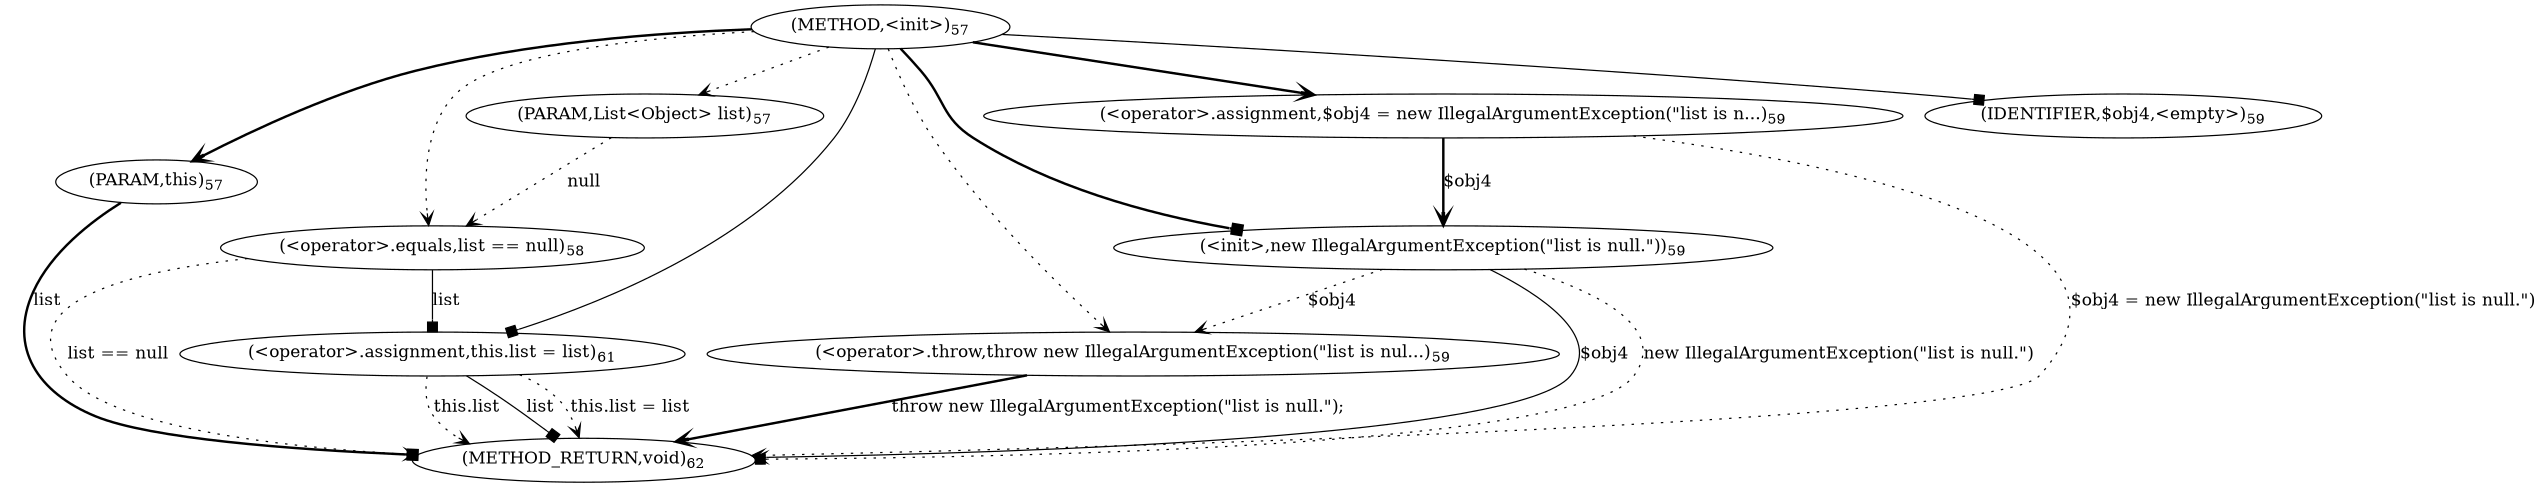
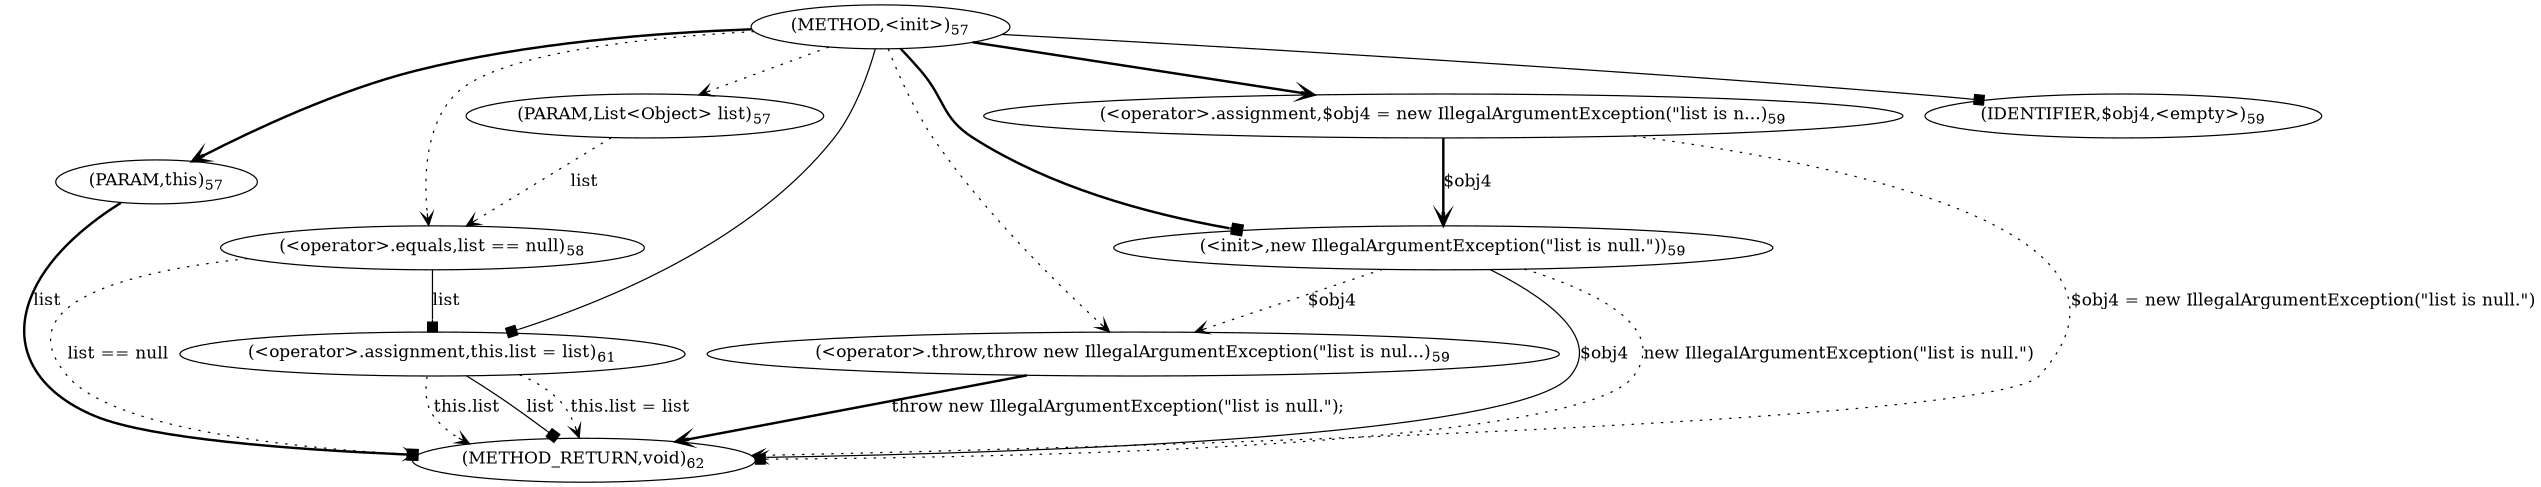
(584, 182) -> (584, 182)
